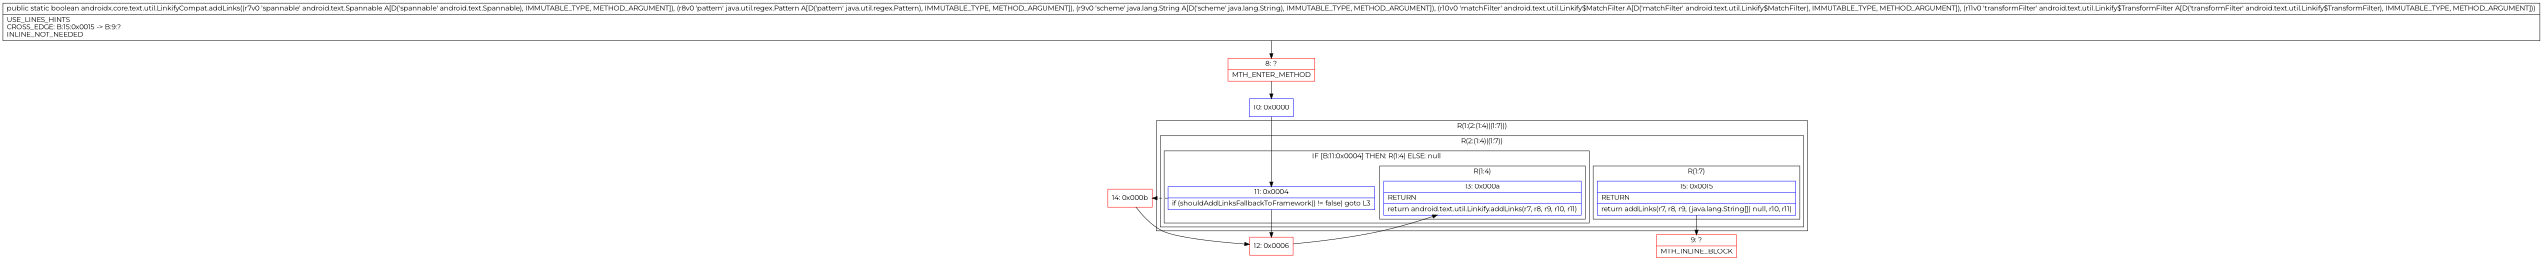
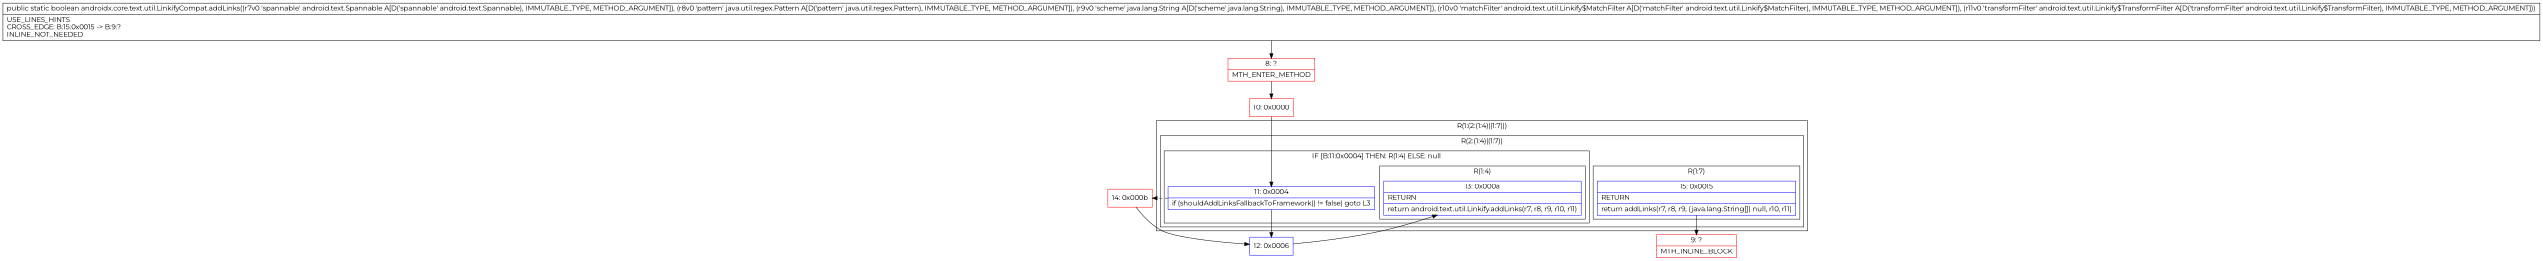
(1271, 108) -> (1271, 108)
(1271, 246) -> (1271, 246)
